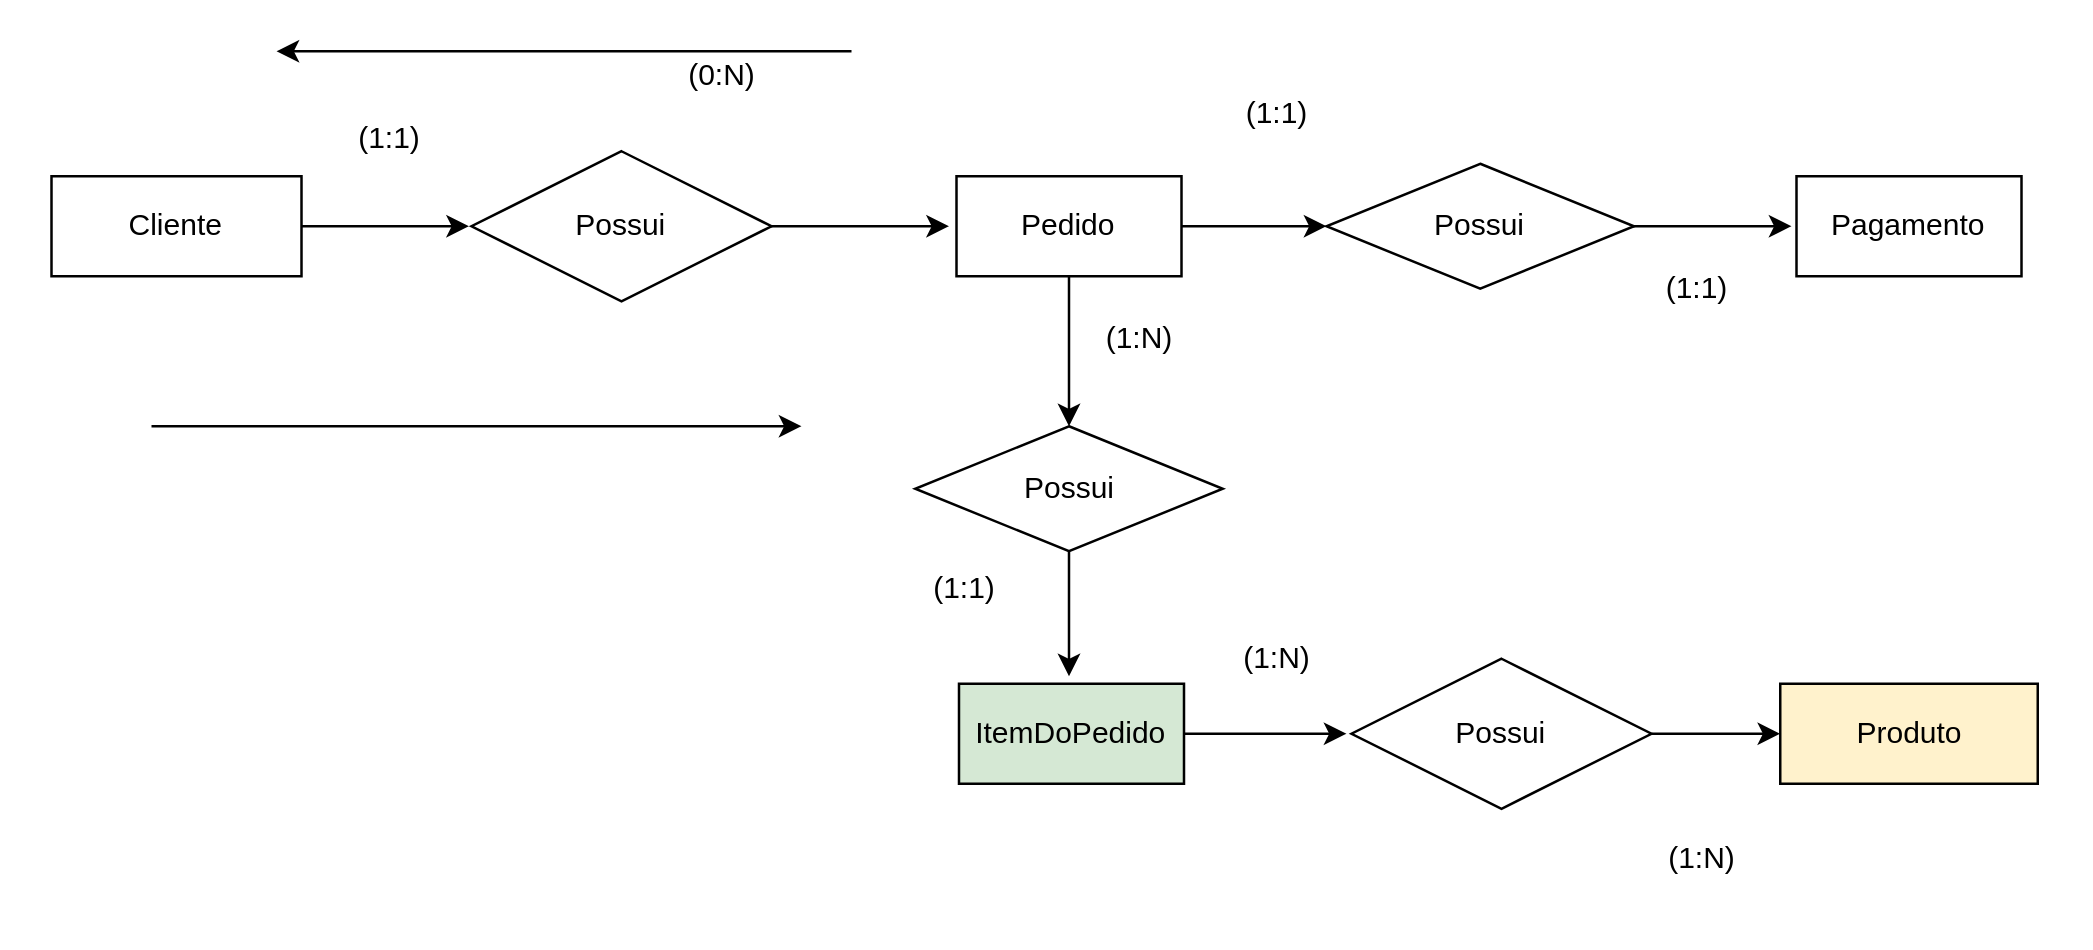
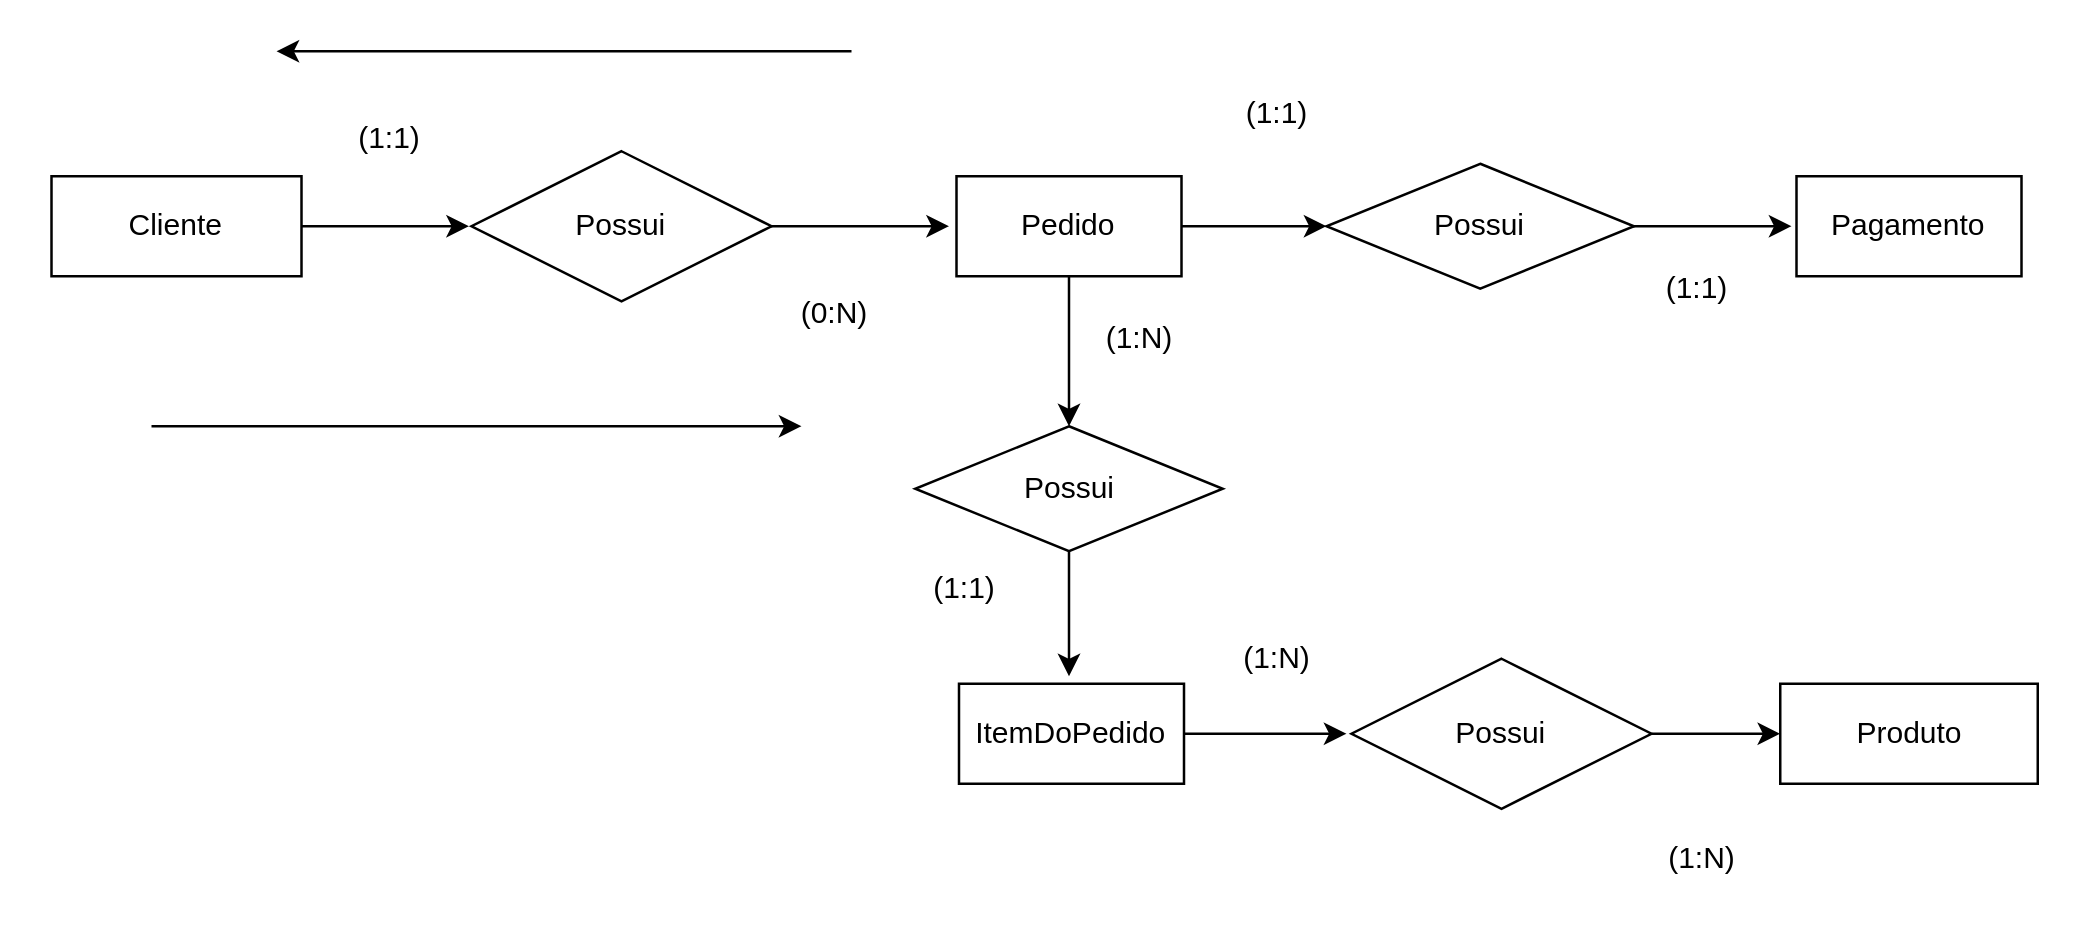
(721, 76) -> (834, 314)
(1071, 734) -> (1071, 734)
(1909, 734) -> (1909, 734)
